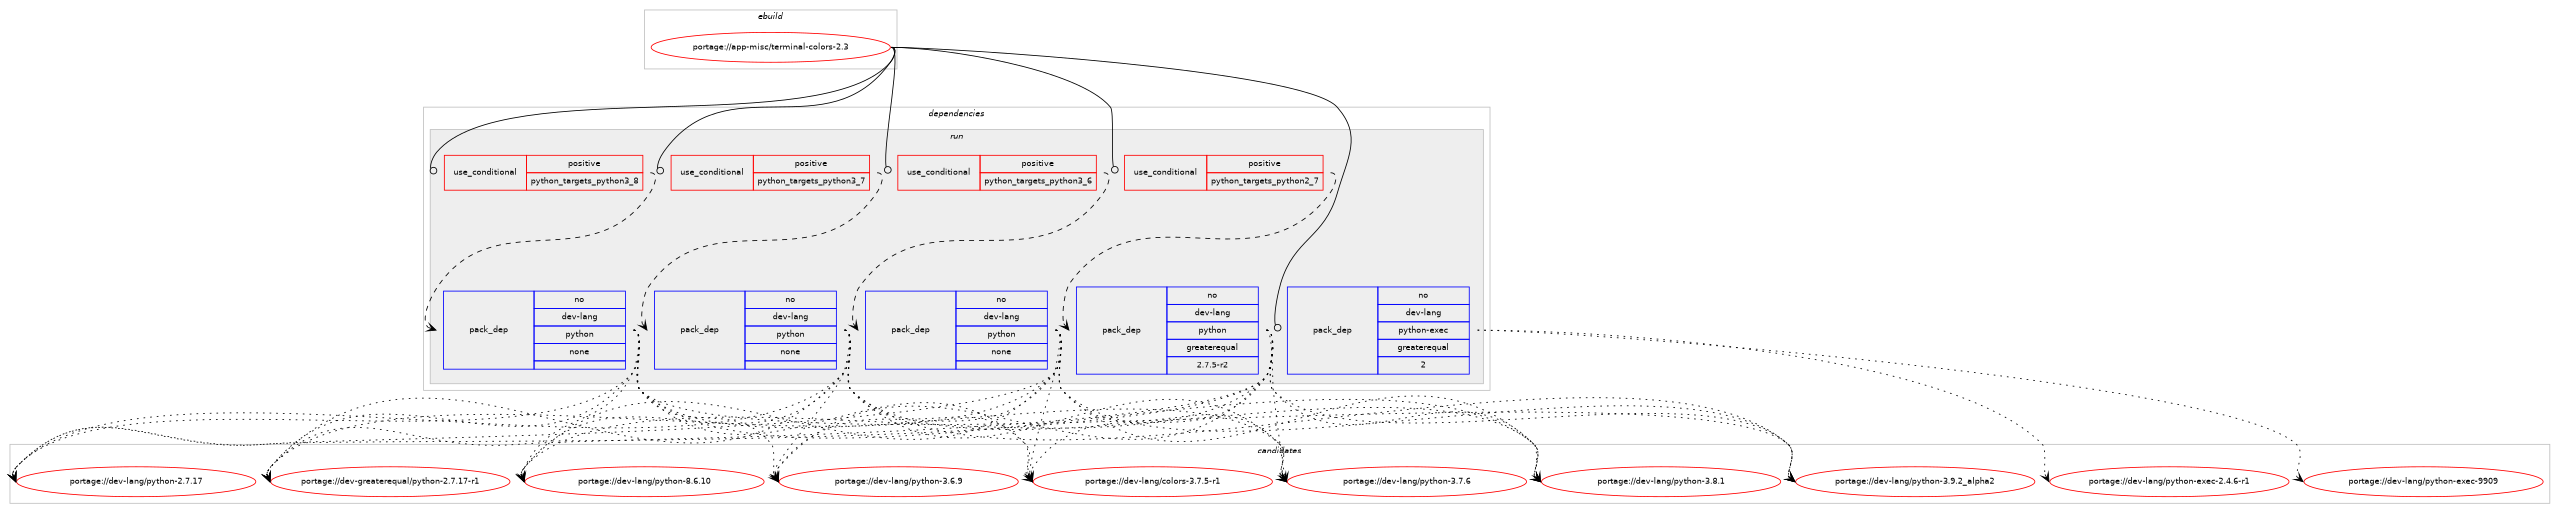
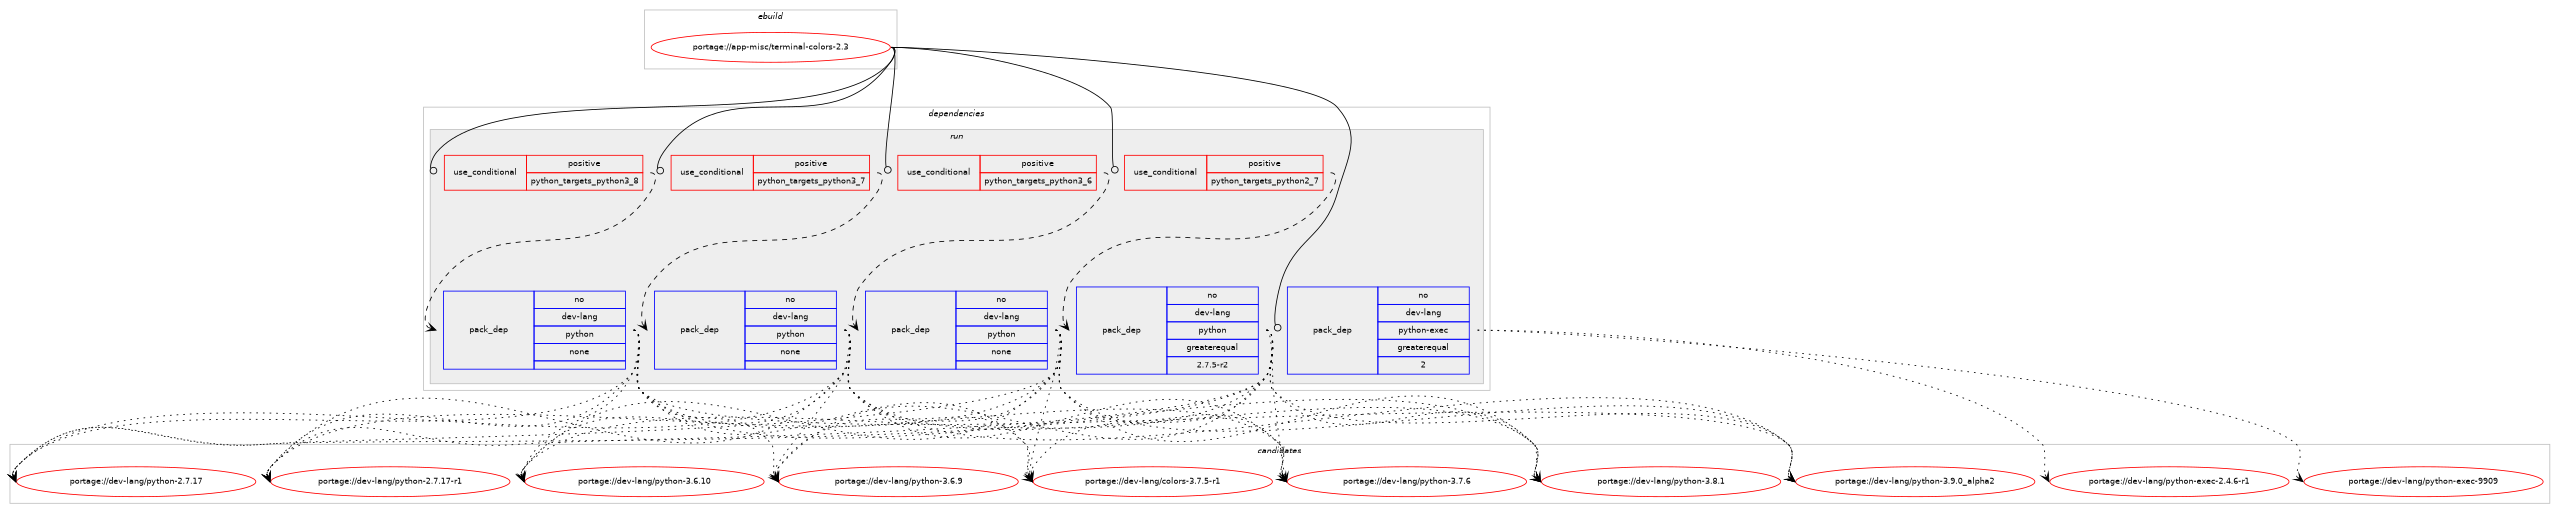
(390, 482) -> (390, 482)
(645, 482) -> (645, 482)
(1915, 482) -> (1915, 482)
